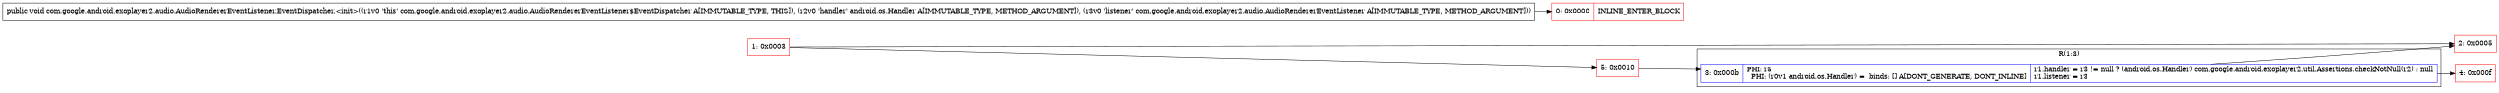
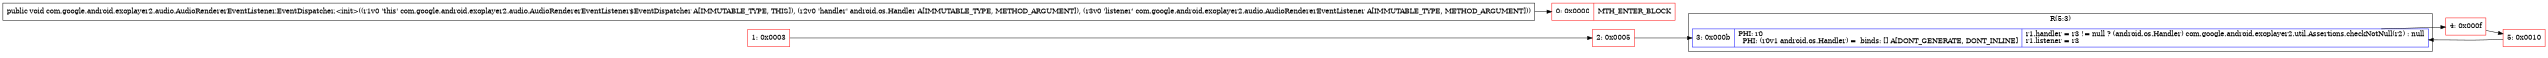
(1639, 11) -> (1634, 11)
(2069, 54) -> (2060, 19)
(2330, 56) -> (1661, 38)
(1191, 58) -> (2492, 32)
(1760, 70) -> (1752, 34)
